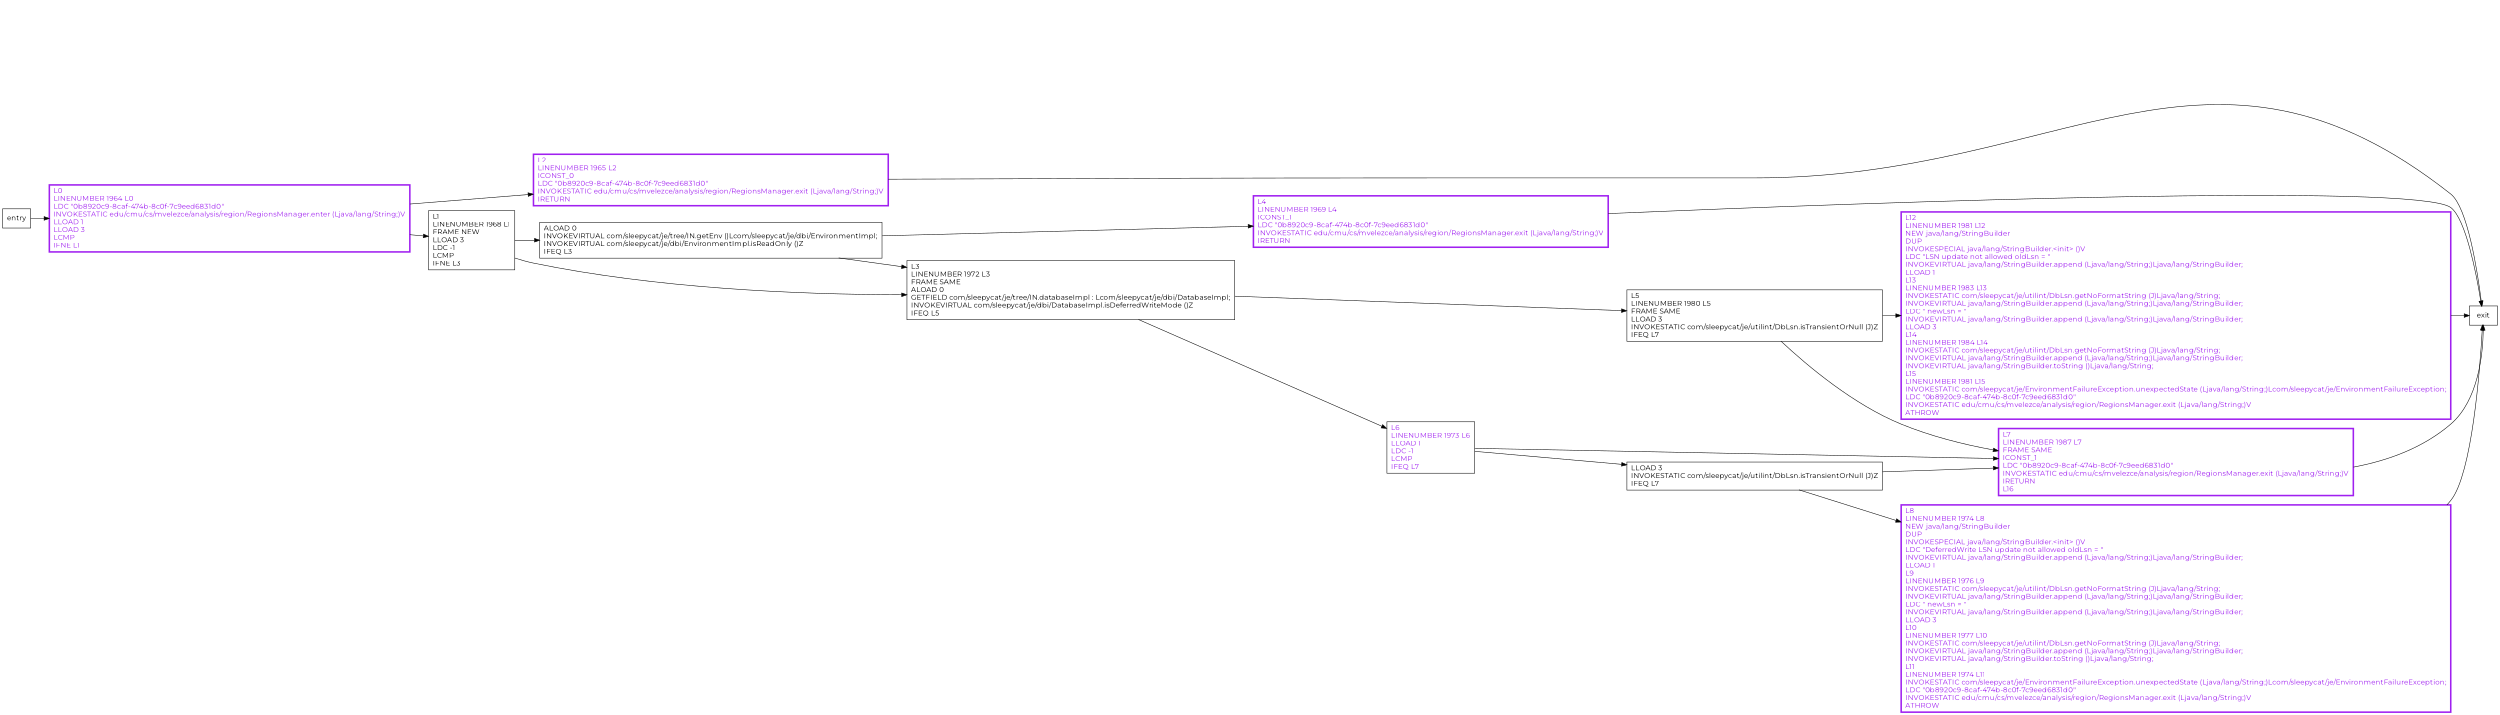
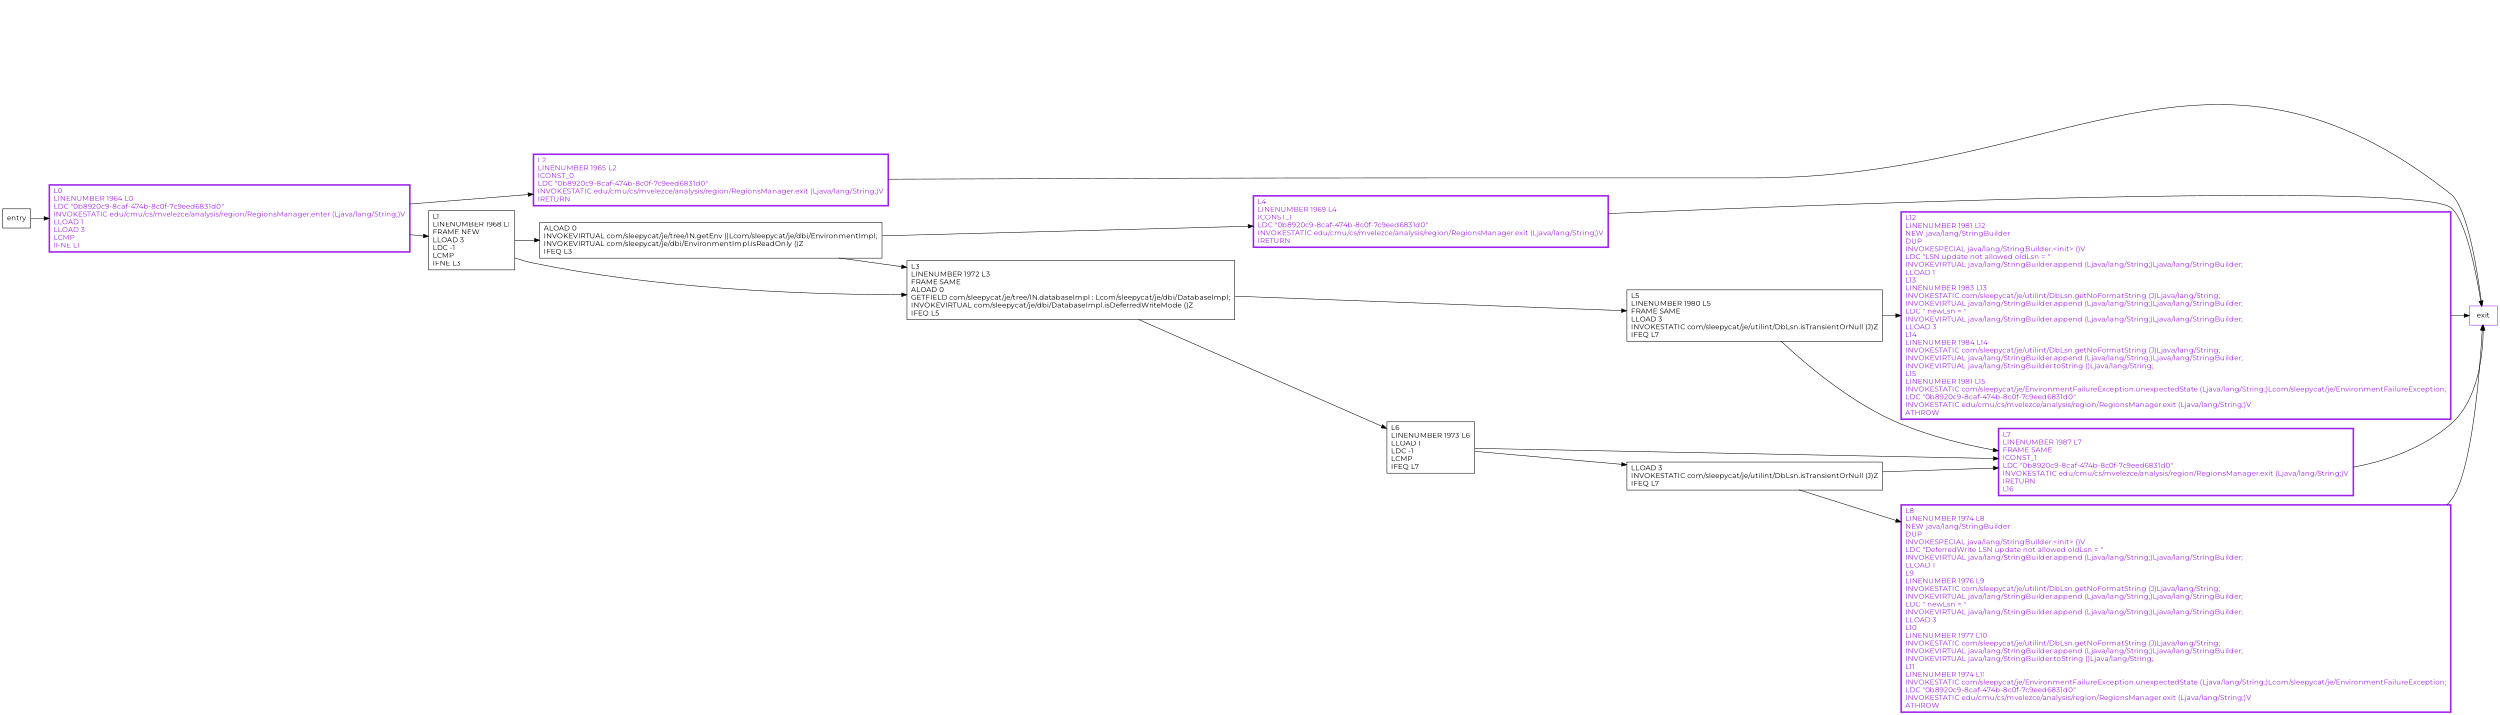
(2483, 316) -> (2483, 316)
(1431, 448) -> (1431, 448)
